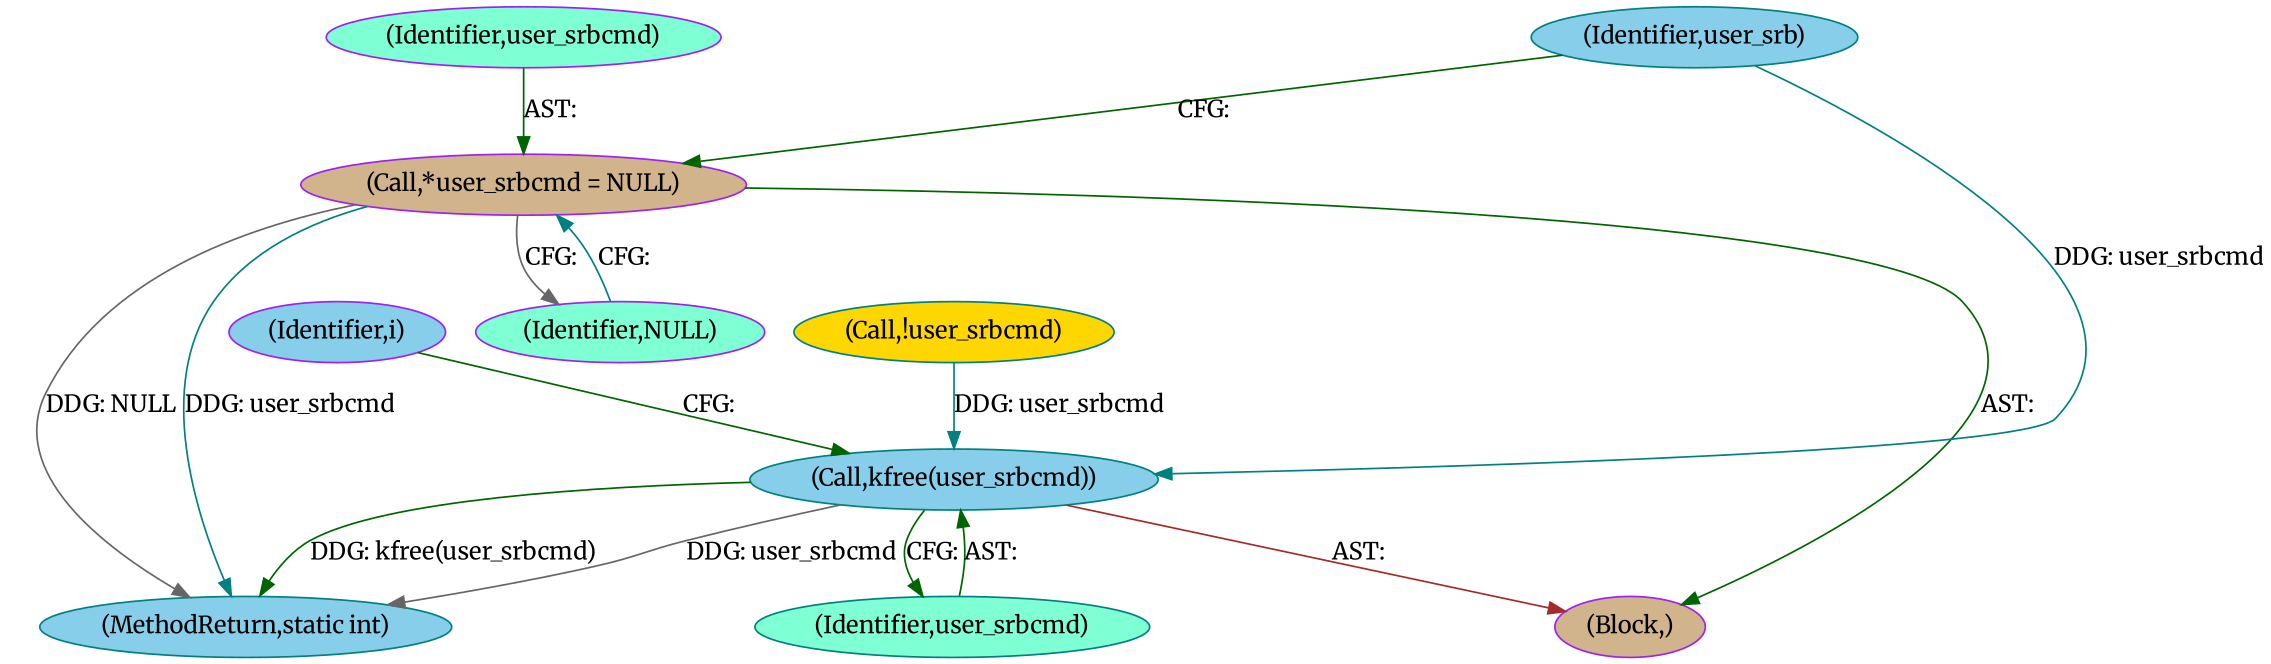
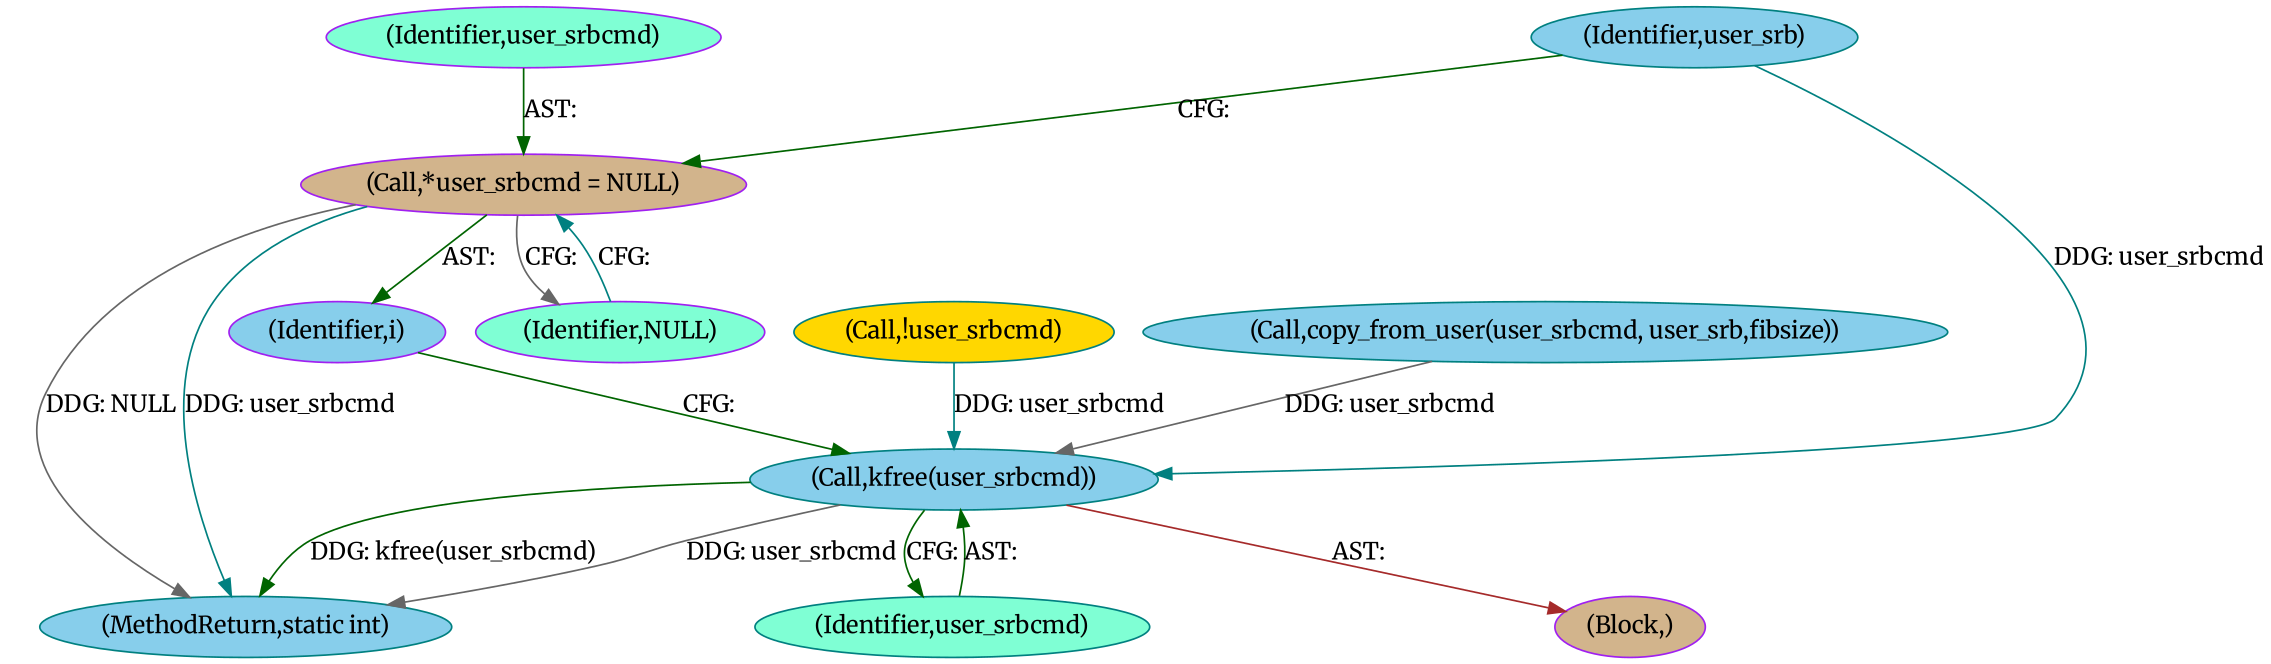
(1586, 224) -> (437, 254)
none -> (1545, 332)
